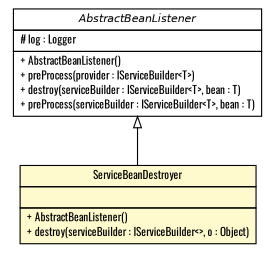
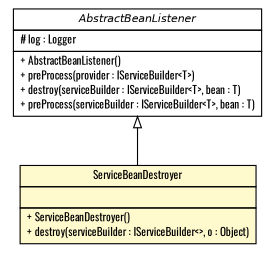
(77, 218) -> (79, 218)
